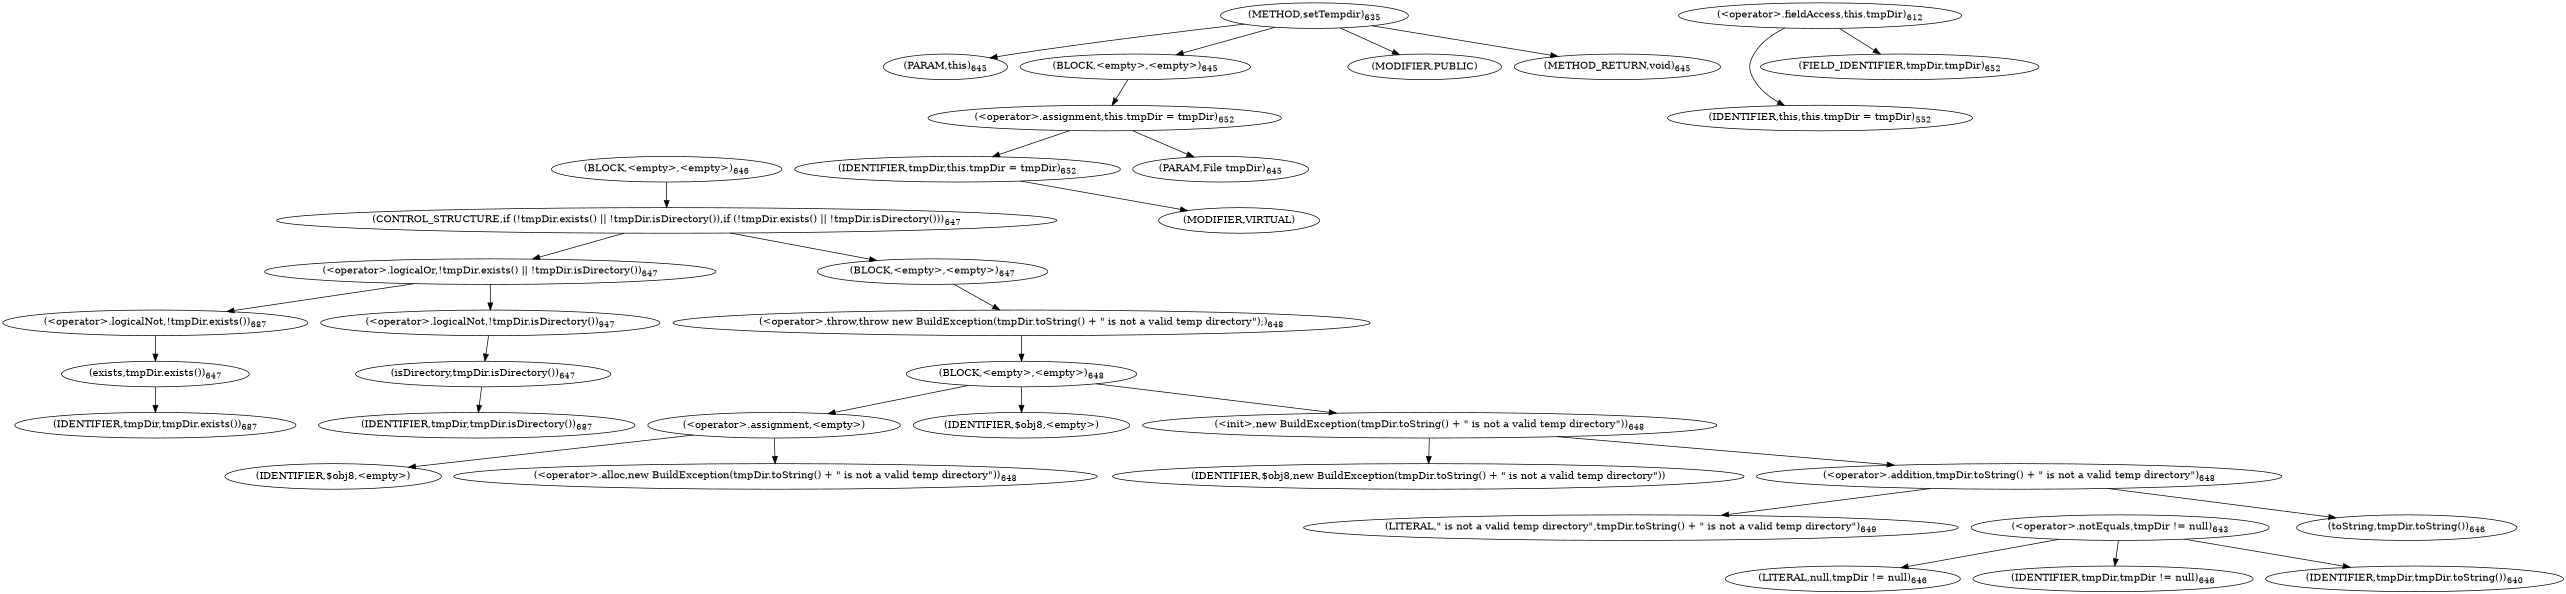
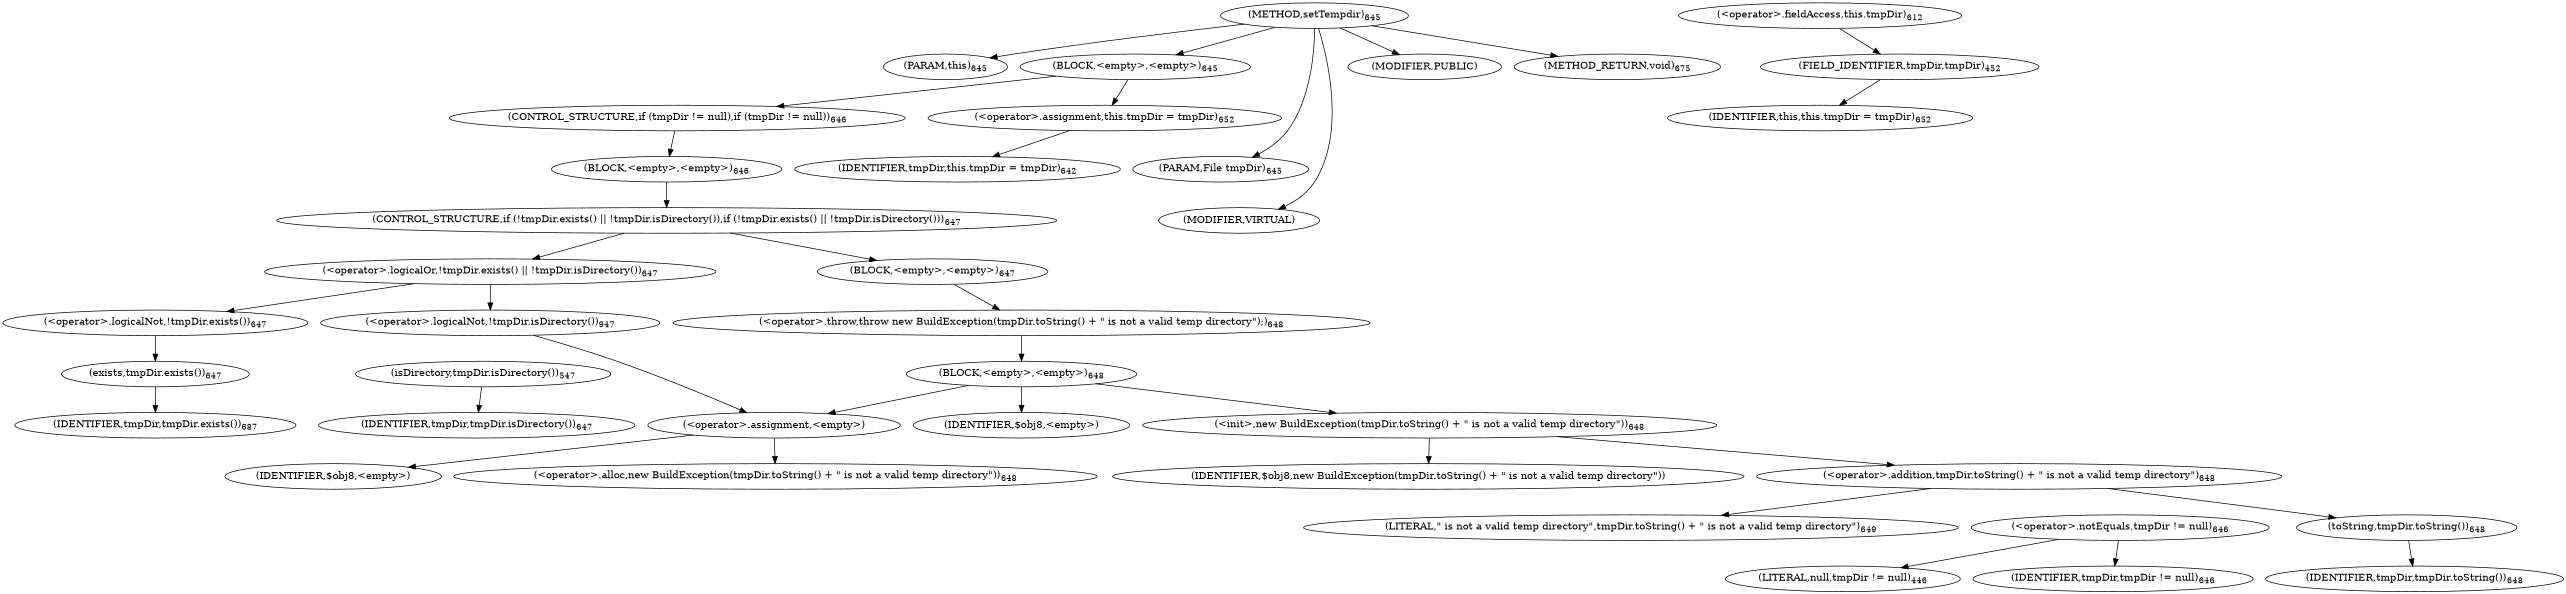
(1373, 15) -> (1373, 15)
(1750, 63) -> (1863, 91)
(1683, 66) -> (1683, 66)
(1993, 66) -> (1993, 66)
(1924, 117) -> (1924, 117)
none -> (677, 118)
(1160, 142) -> (1303, 99)
(1069, 168) -> (1069, 168)
(1100, 195) -> (1331, 125)
(259, 322) -> (259, 322)
(487, 345) -> (638, 369)
(567, 373) -> (567, 373)
(585, 424) -> (585, 424)
(2221, 527) -> (2221, 527)
(2478, 527) -> (2478, 527)
(2264, 553) -> (2410, 550)
(1919, 578) -> (1919, 578)
(2515, 578) -> (2515, 578)
